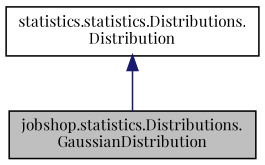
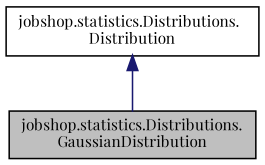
(133, 31) -> (133, 31)
